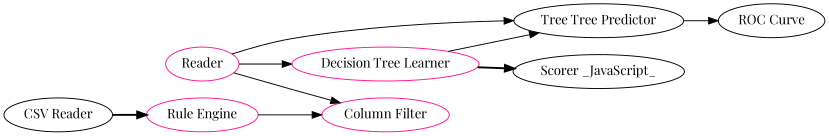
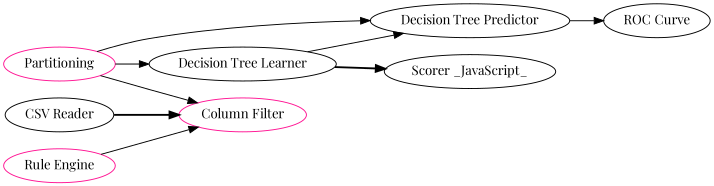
(599, 21) -> (470, 21)
(202, 64) -> (59, 64)
(386, 64) -> (243, 64)
(125, 115) -> (142, 115)
